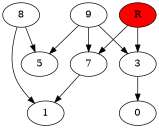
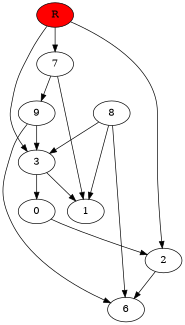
(89, 36) -> (47, 85)
(40, 64) -> (126, 310)
none -> (77, 136)
none -> (59, 184)
none -> (164, 261)
